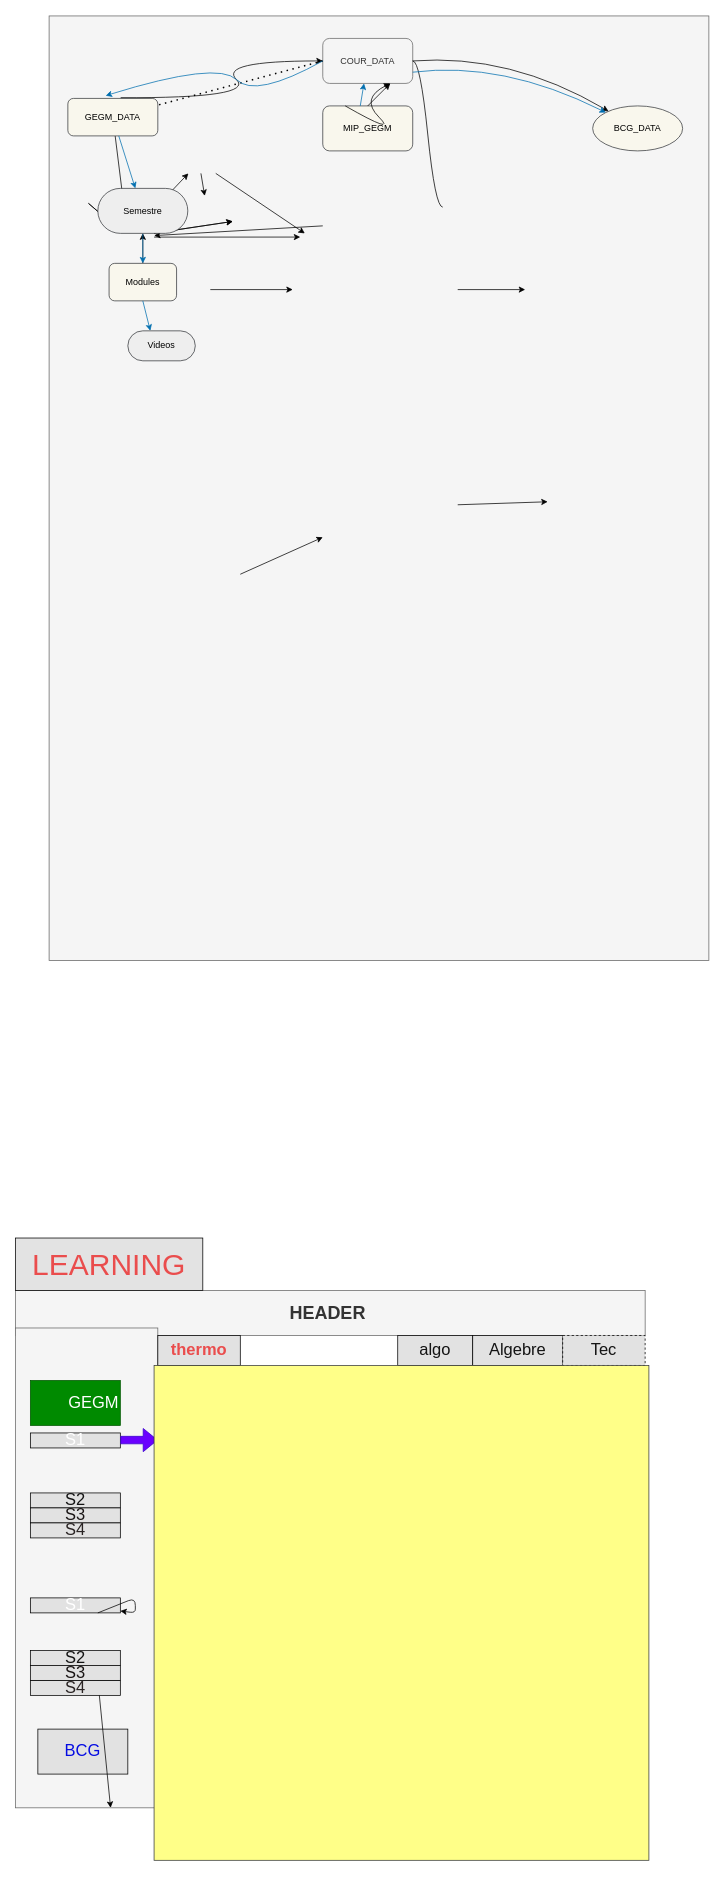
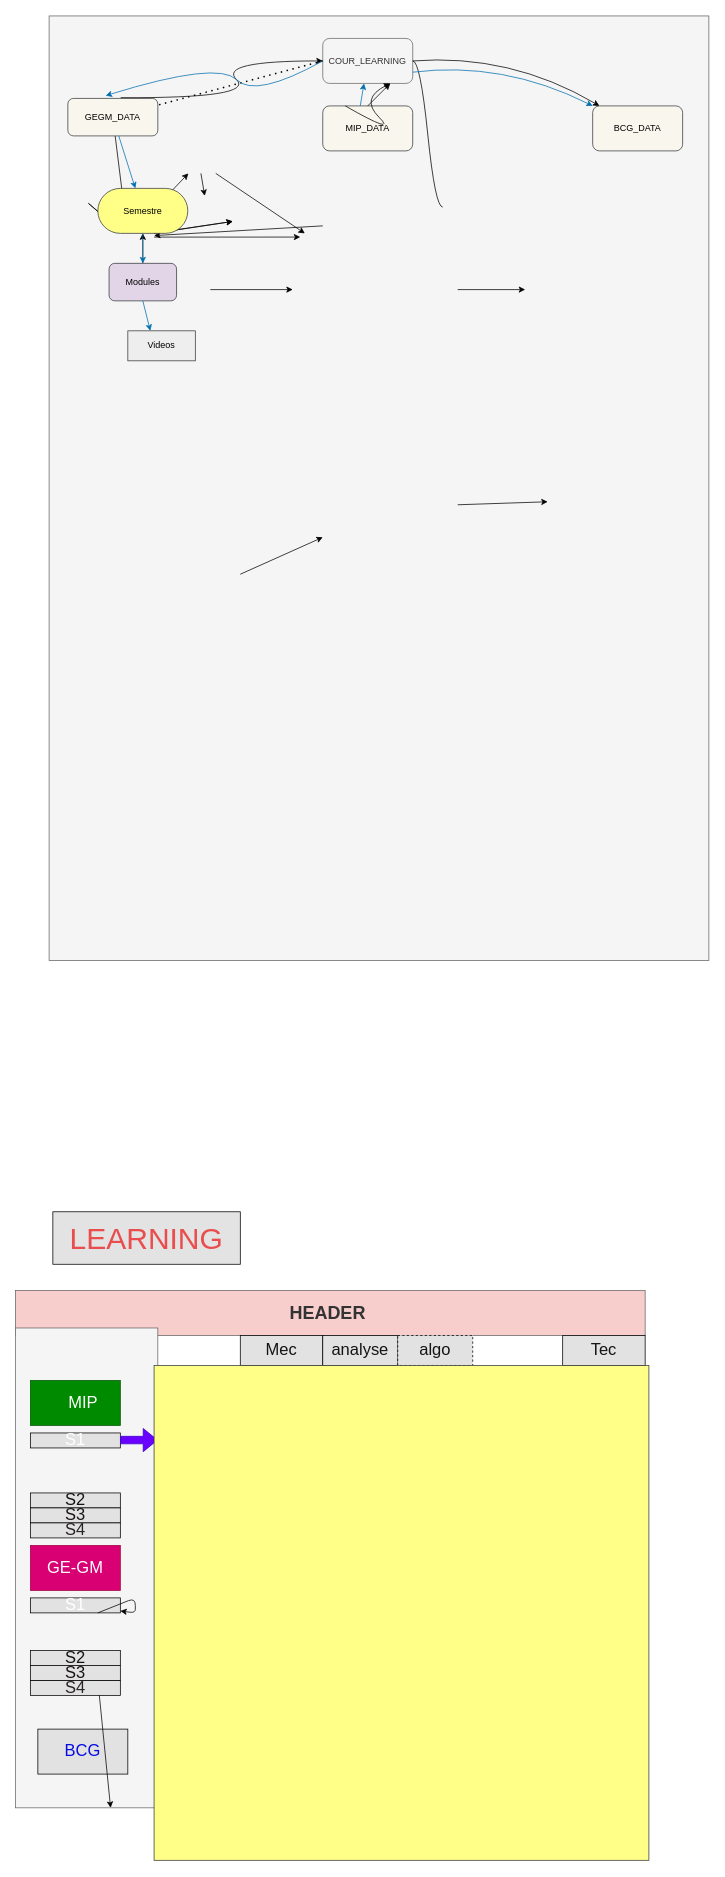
(368, 60) -> (368, 60)
(368, 128) -> (368, 128)
(638, 128) -> (638, 128)
(143, 210) -> (143, 210)
(143, 282) -> (143, 282)
(162, 345) -> (162, 345)
(109, 1264) -> (147, 1238)
(330, 1313) -> (330, 1313)
(199, 1350) -> none
none -> (282, 1350)
none -> (360, 1350)
(435, 1350) -> (435, 1350)
(518, 1350) -> none
(604, 1350) -> (604, 1350)
(50, 1403) -> (46, 1403)
none -> (75, 1568)
